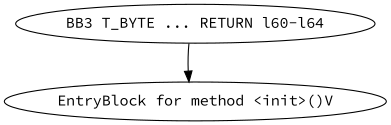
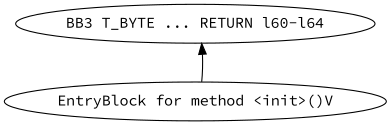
(188, 57) -> (203, 68)
